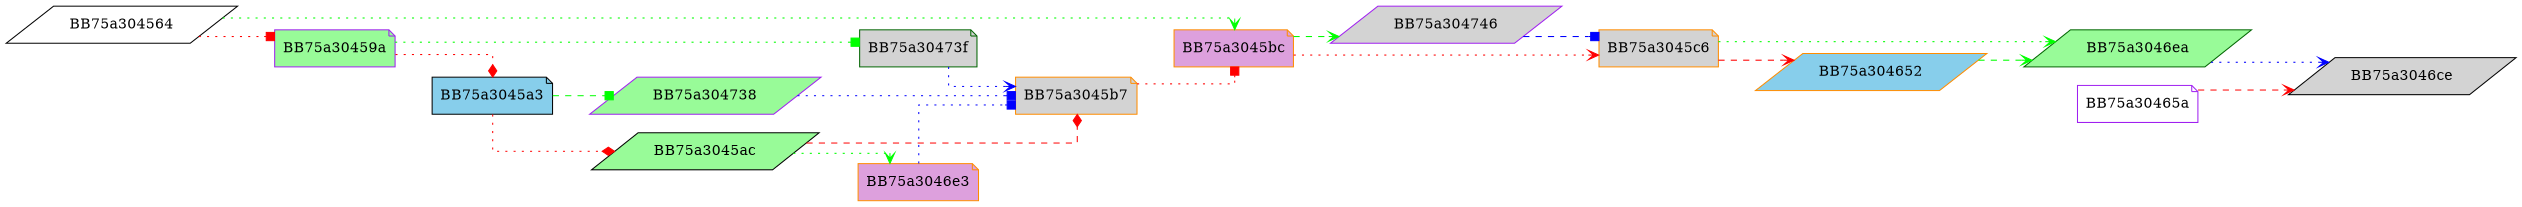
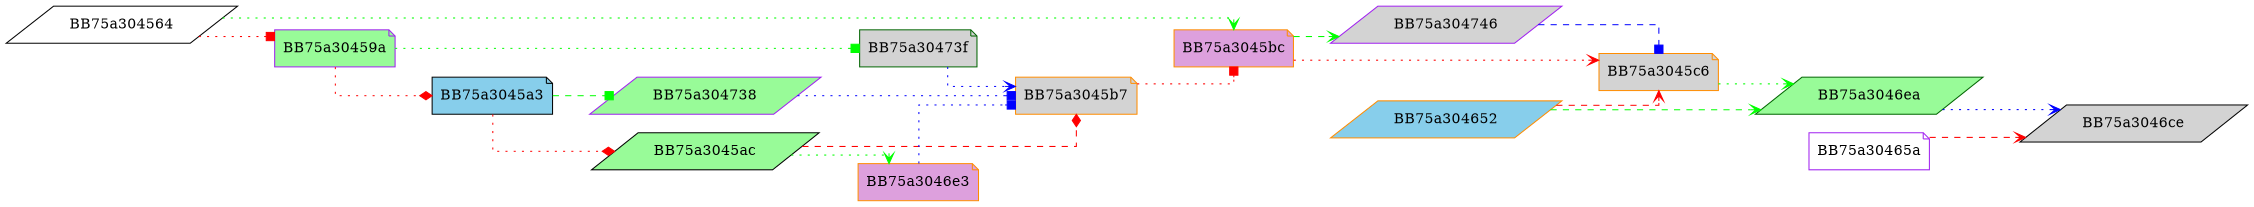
(1751, 60) -> (1610, 105)
